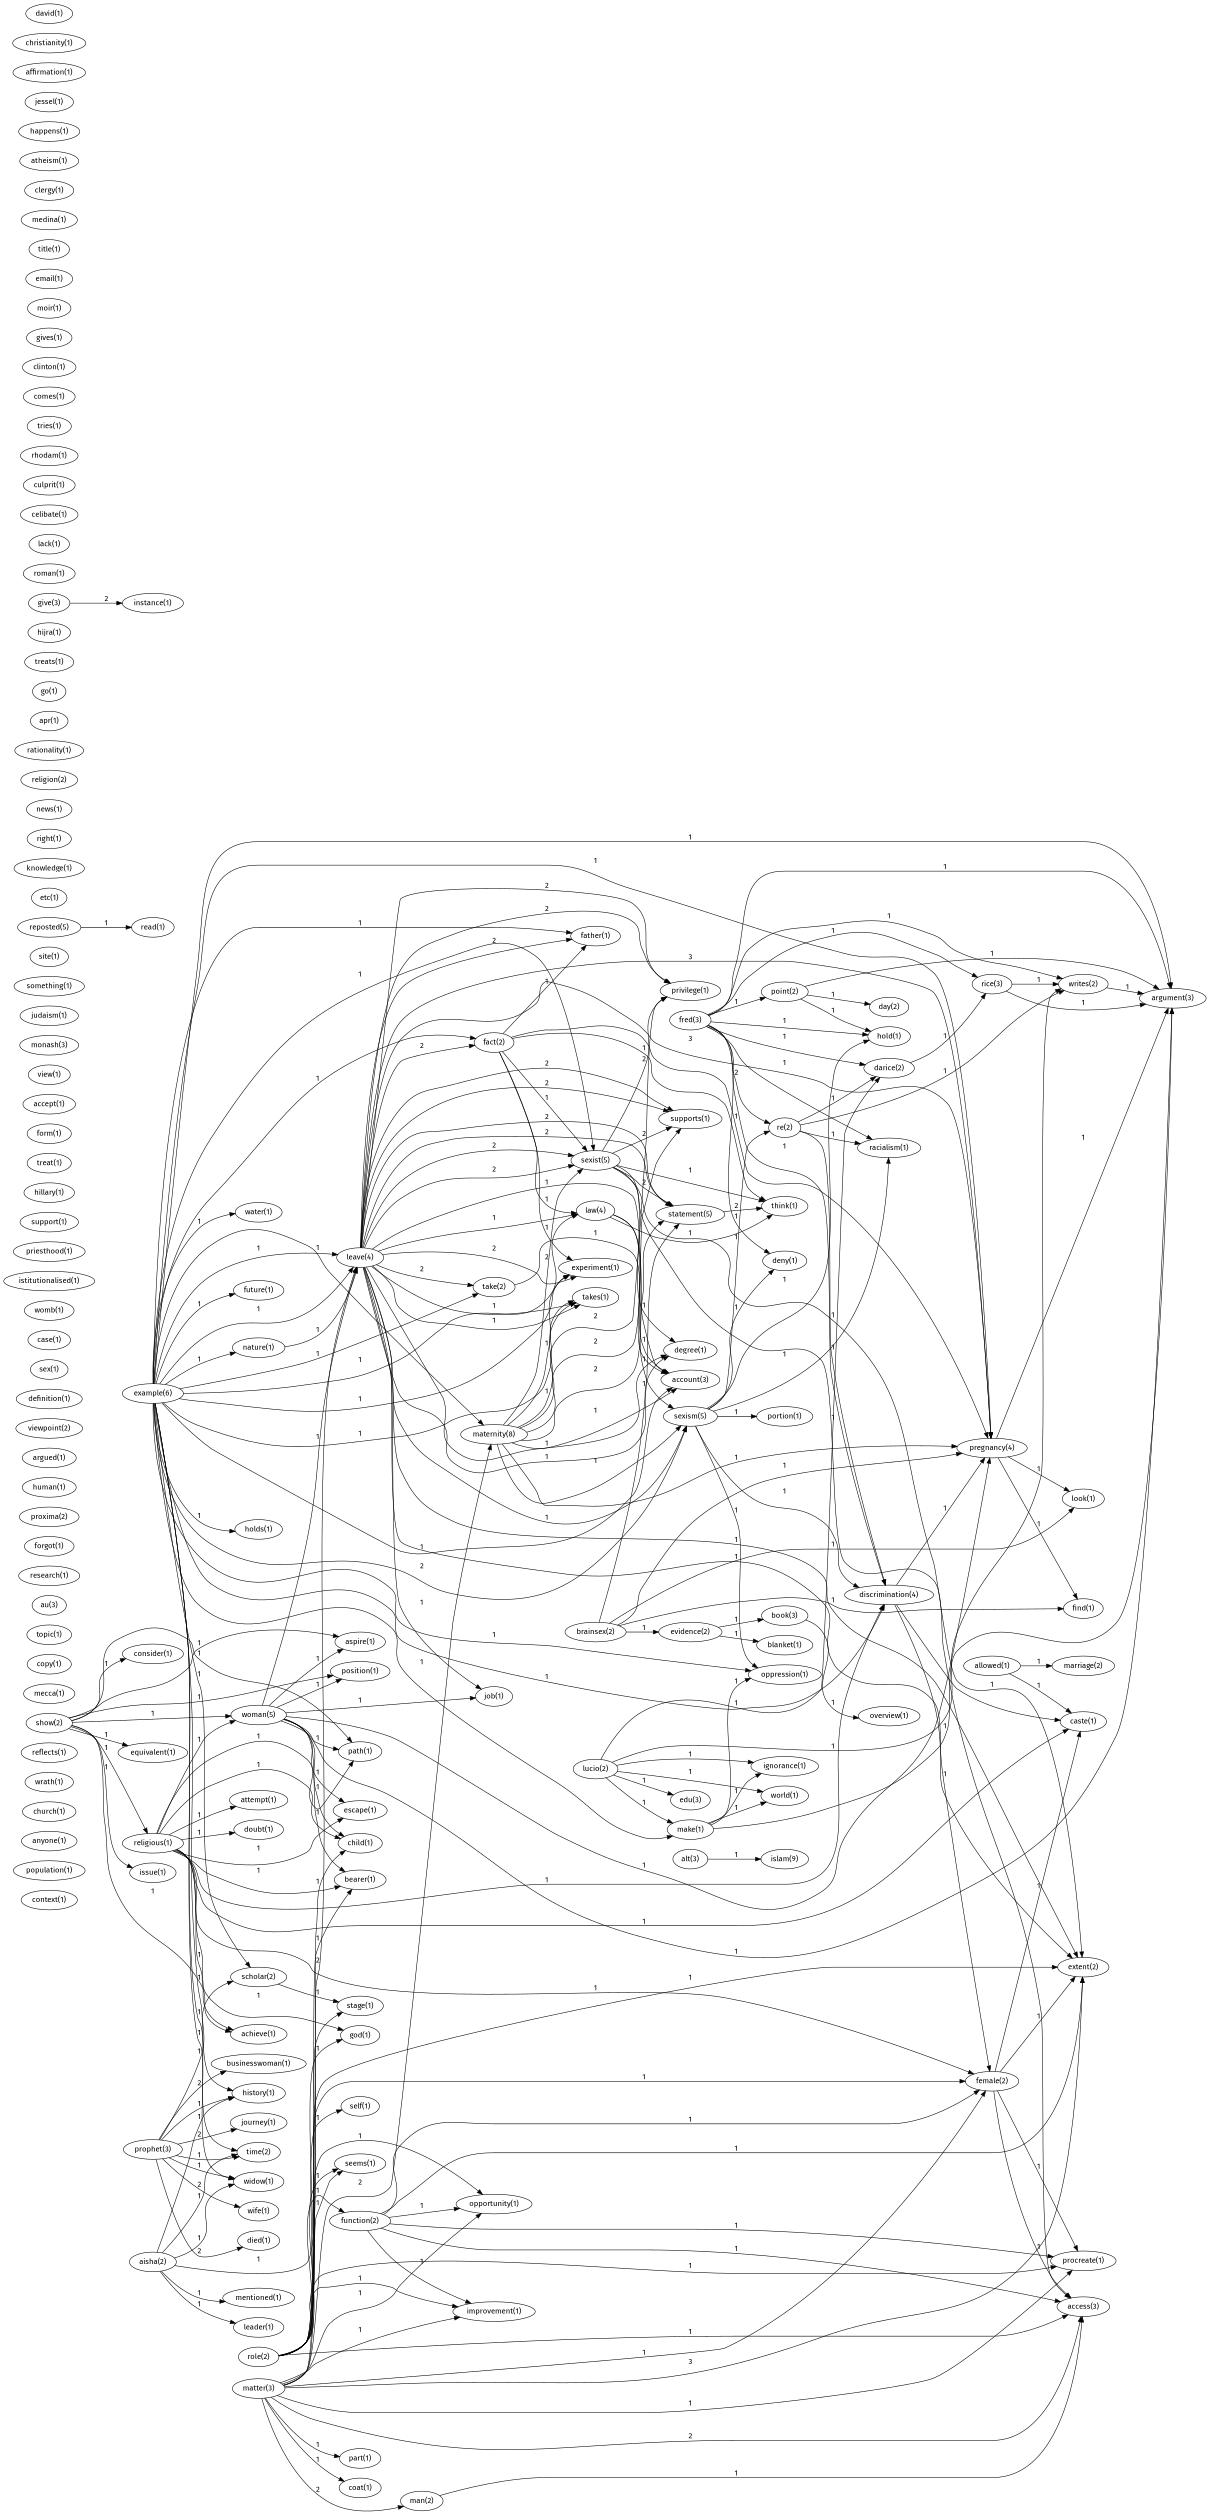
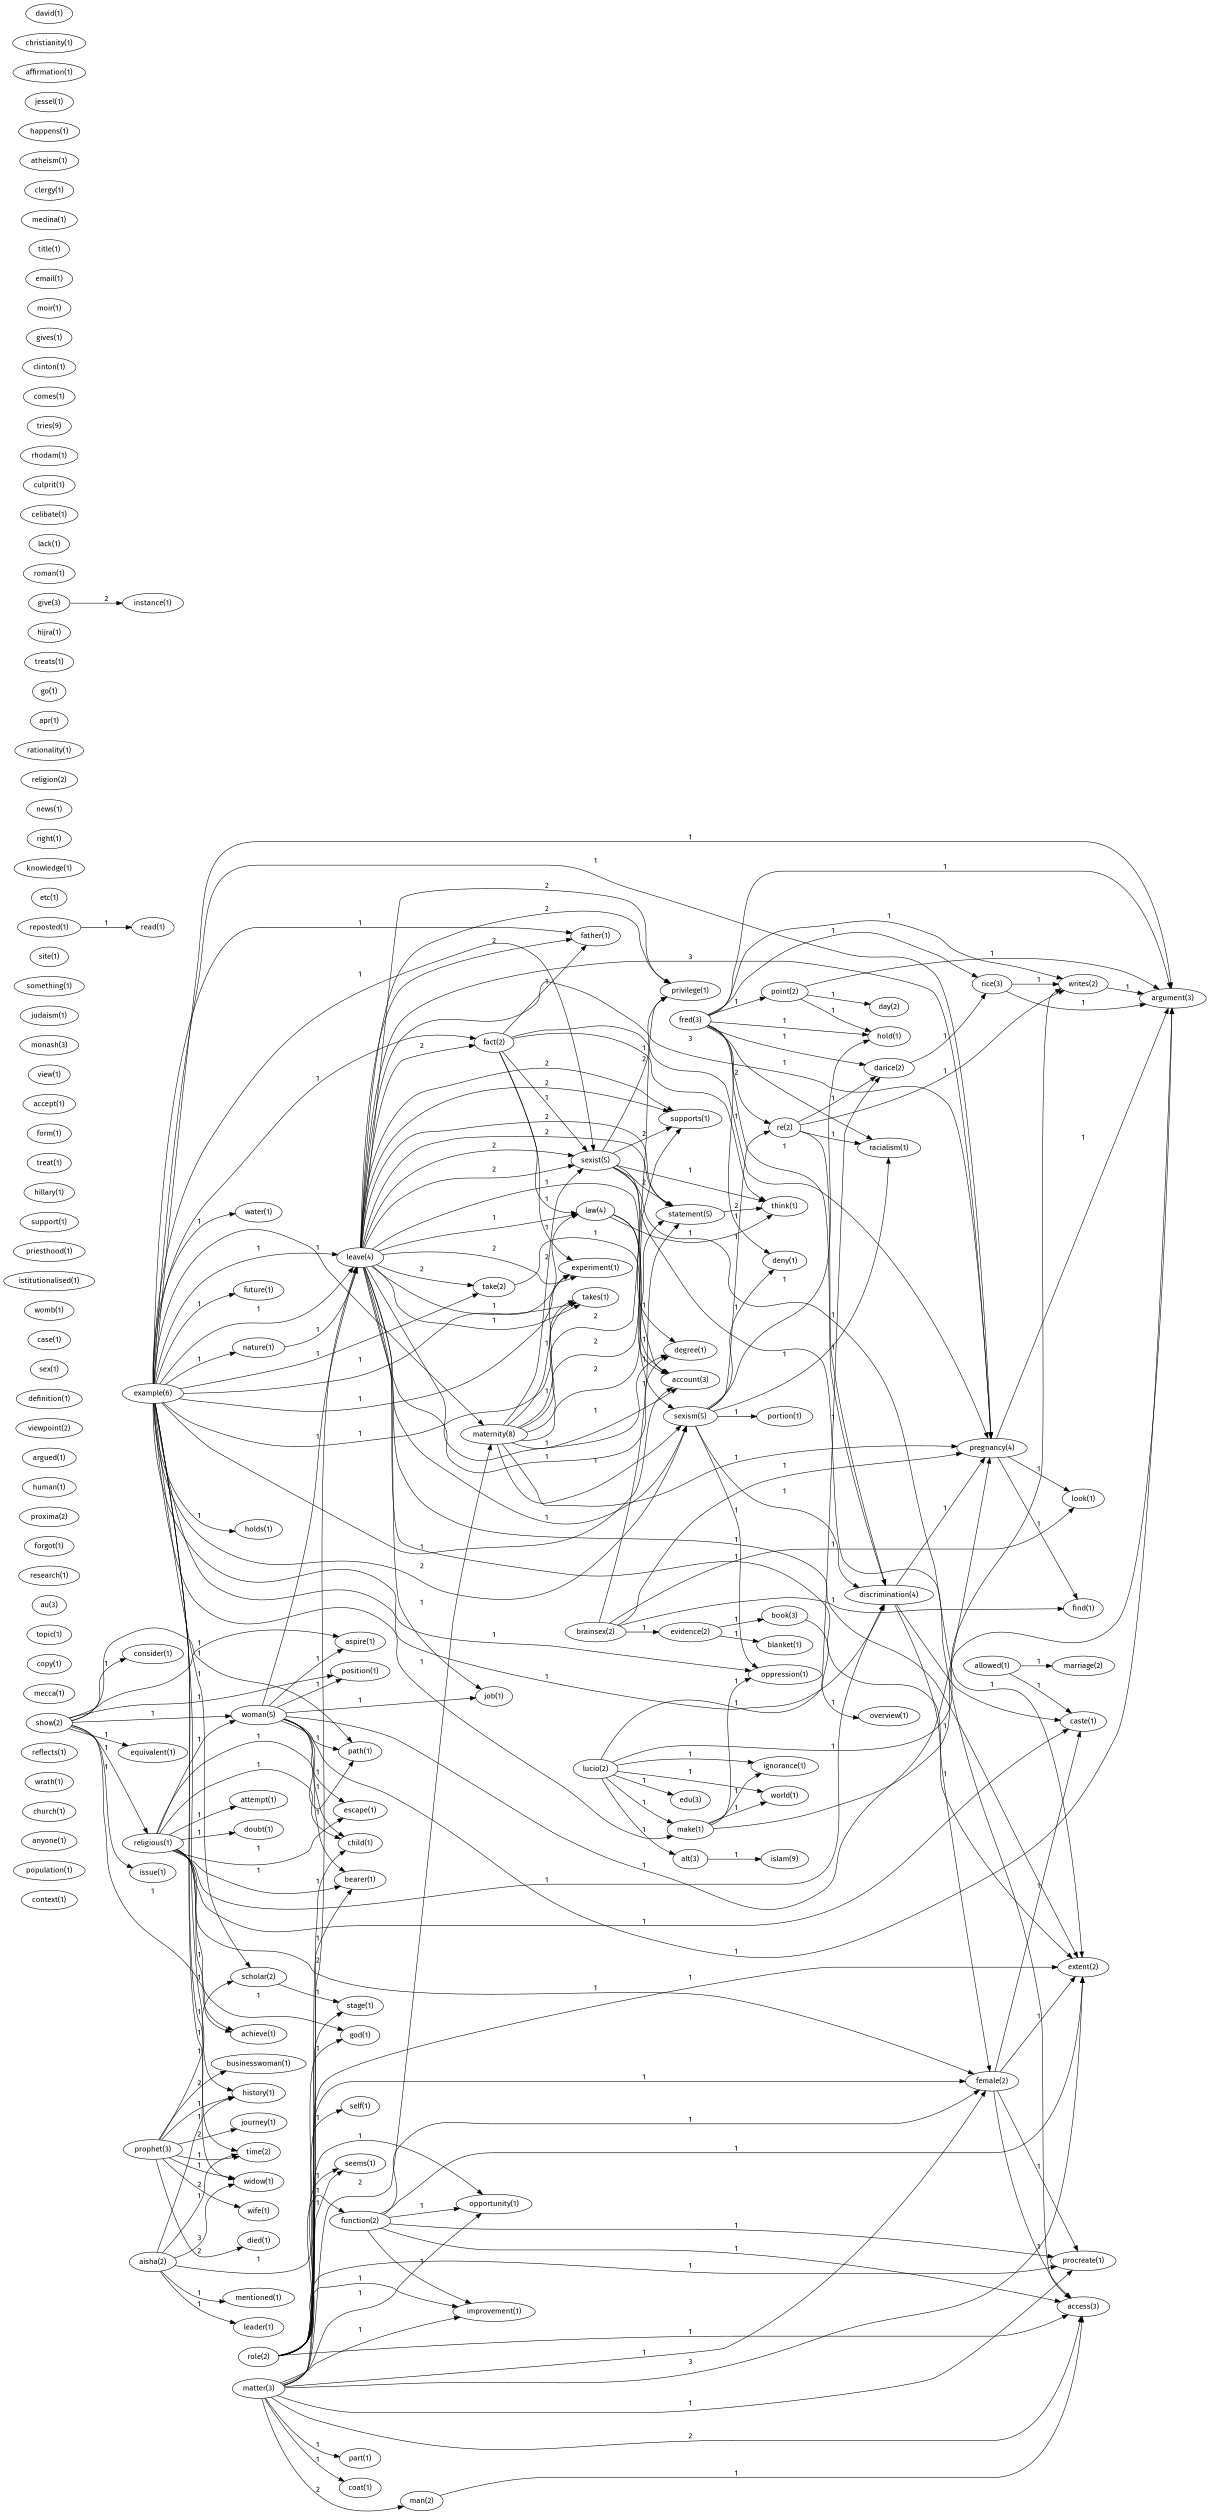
(49, 426) -> (49, 426)
(49, 927) -> (49, 927)
none -> (631, 1820)
(199, 2238) -> (199, 2238)
